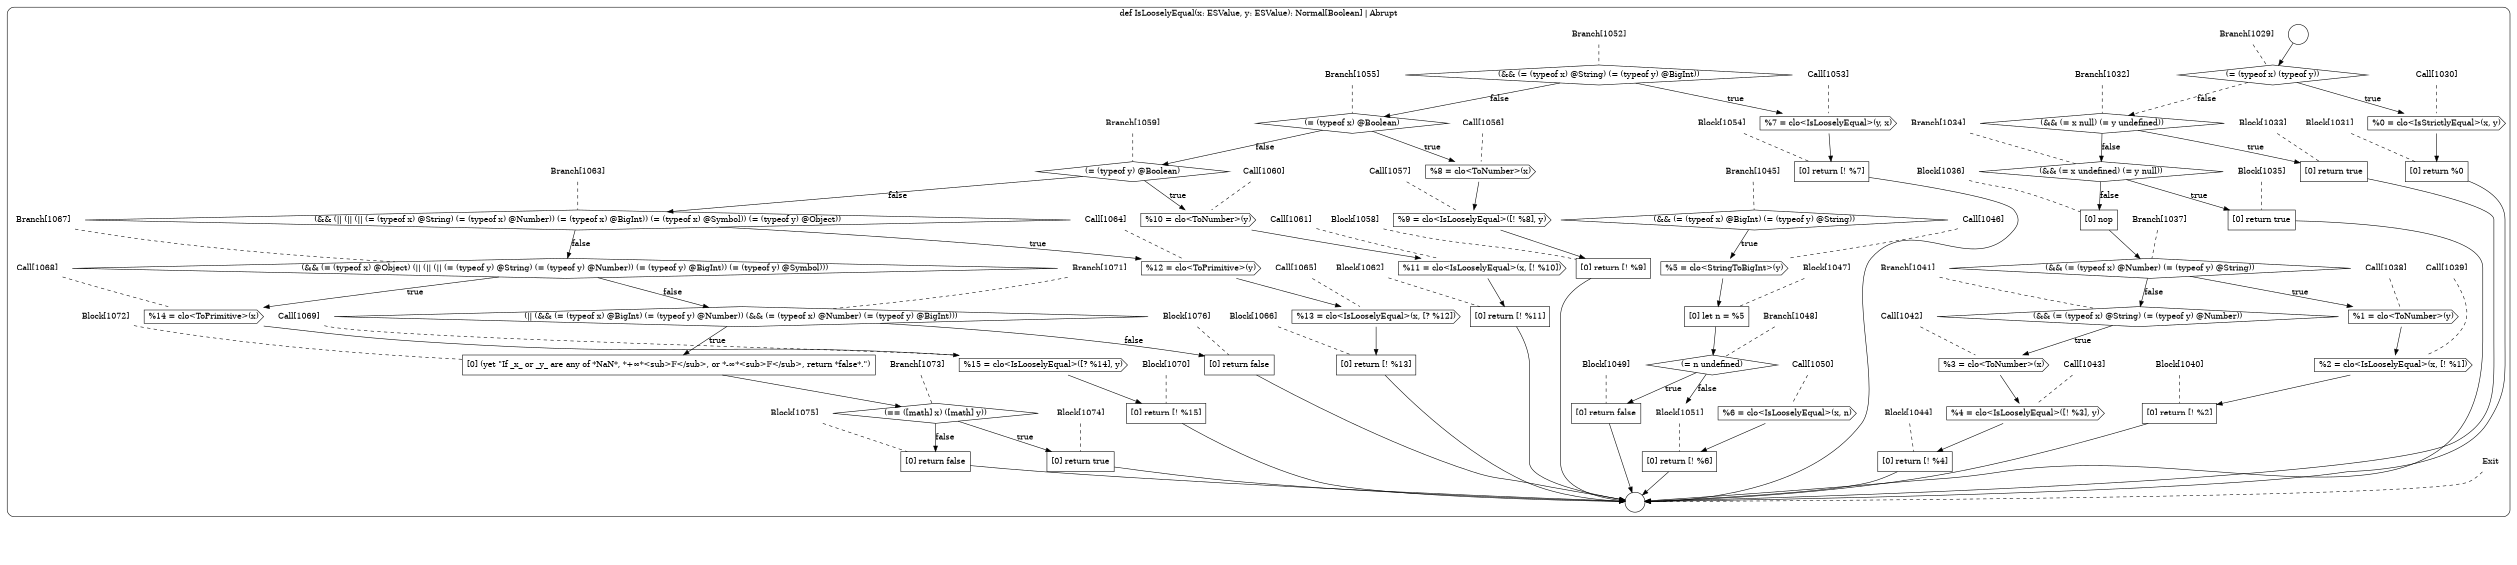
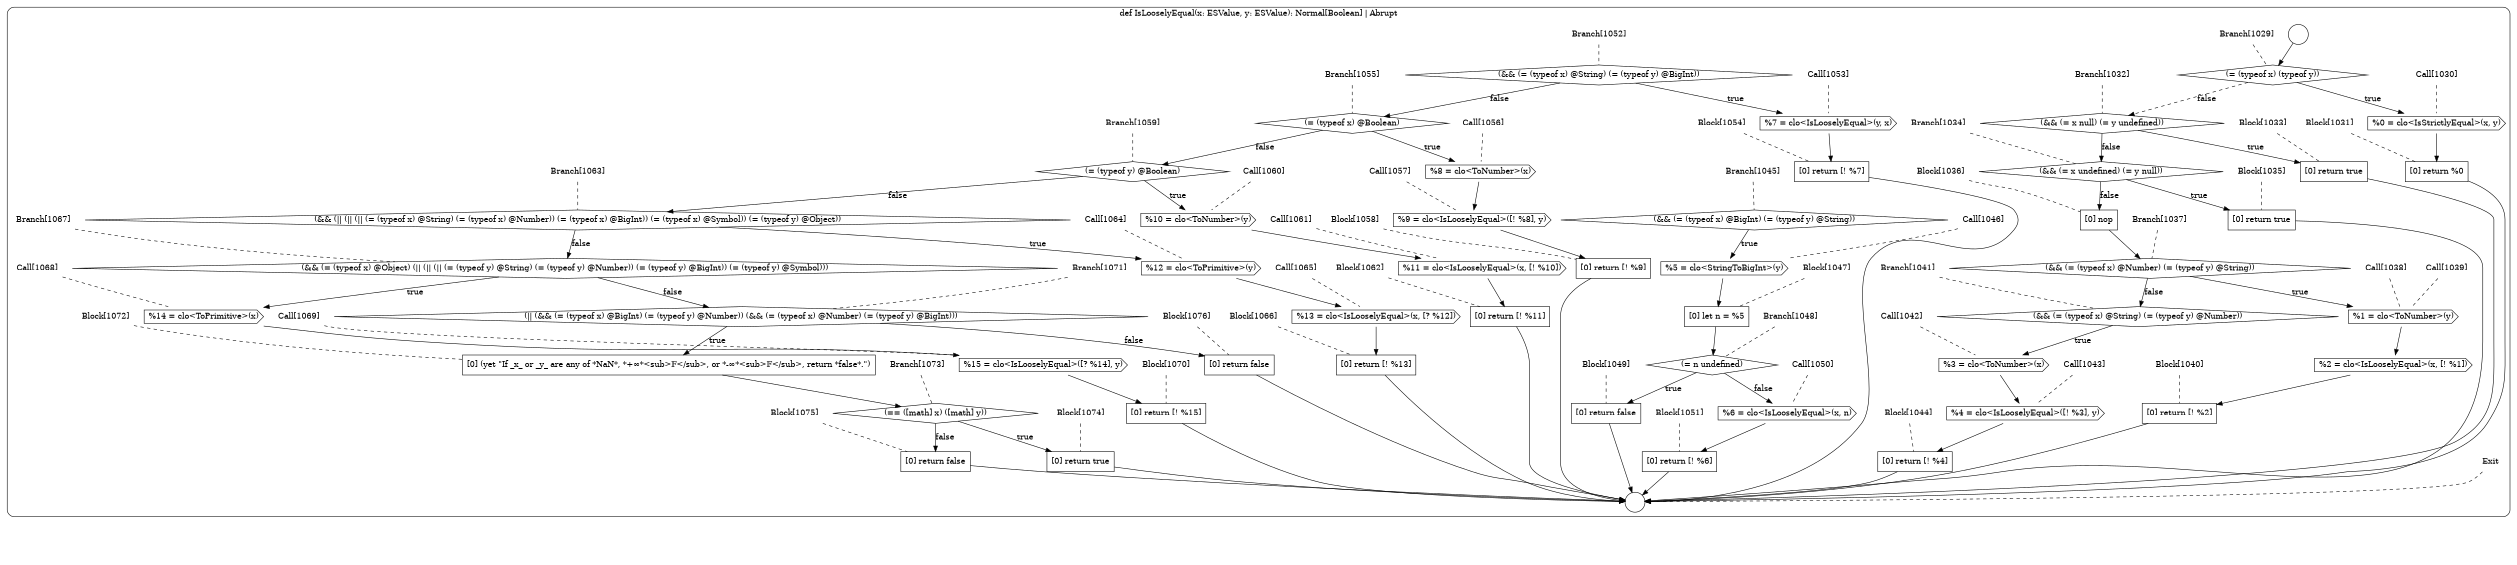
(2464, 325) -> (2425, 292)
(1698, 386) -> (1746, 387)
